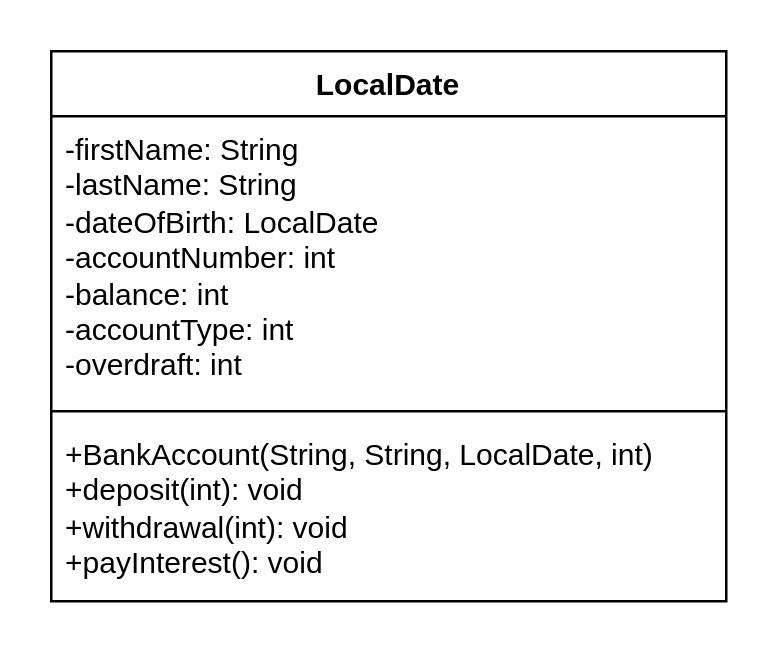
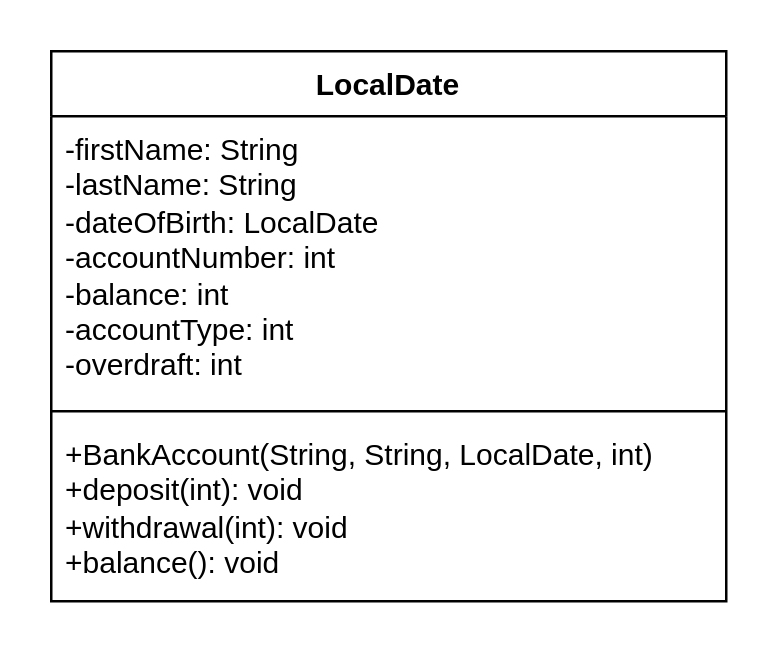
(391, 529) -> (391, 529)
